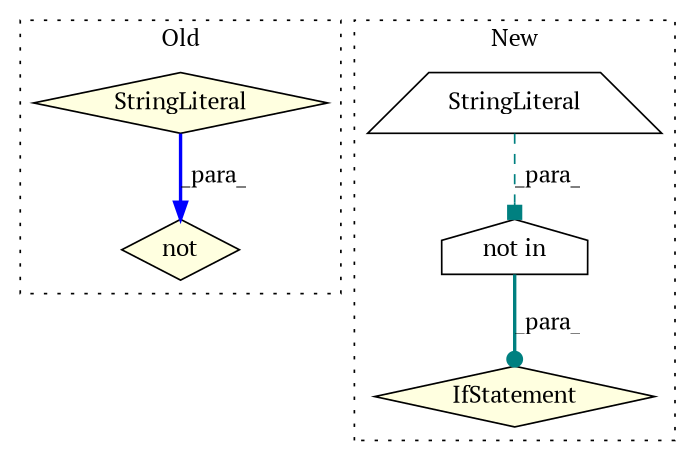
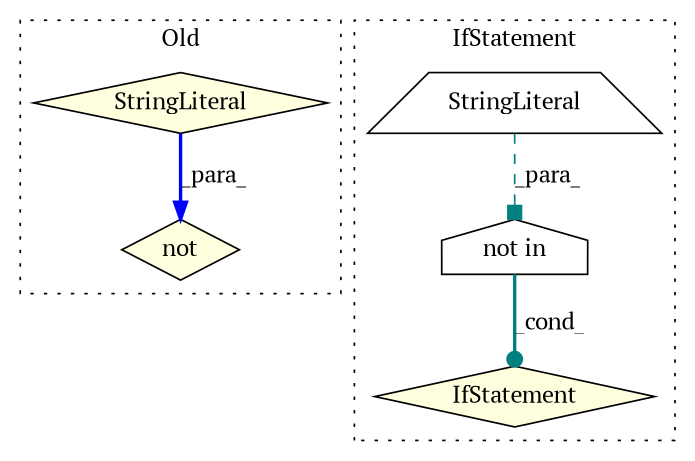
(515, 40) -> (515, 40)
(548, 323) -> (550, 323)
